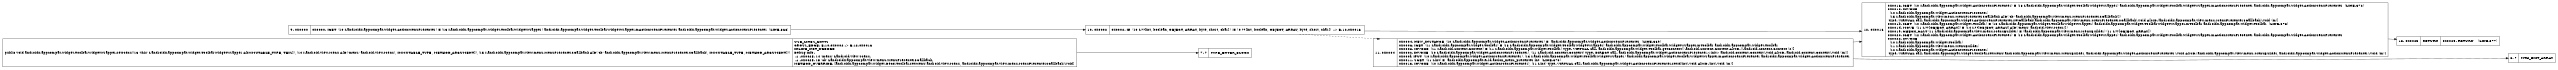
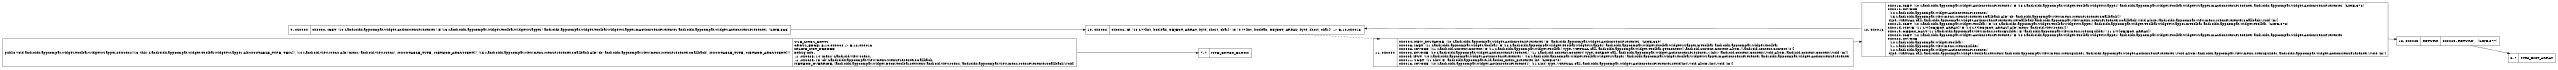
(1612, 31) -> (1614, 28)
(1230, 53) -> (1230, 53)
(2180, 60) -> (2489, 49)
